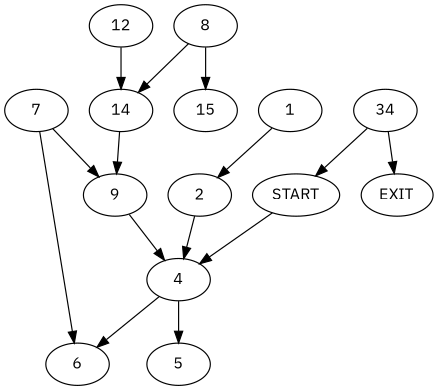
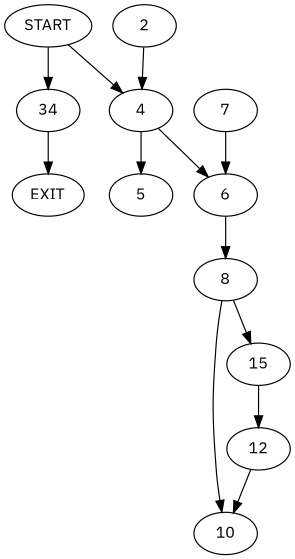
(121, 110) -> (226, 533)
(290, 110) -> none
(346, 148) -> (48, 62)
(115, 195) -> none
none -> (226, 232)
none -> (259, 401)
